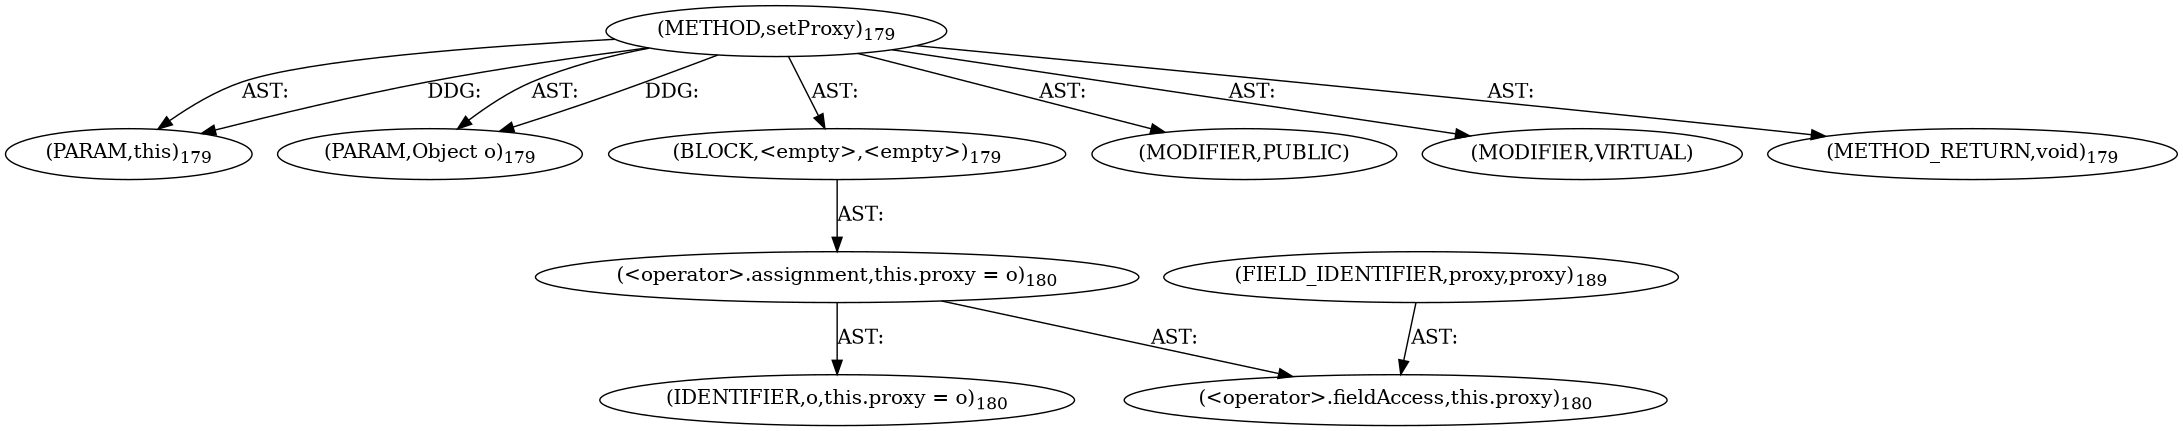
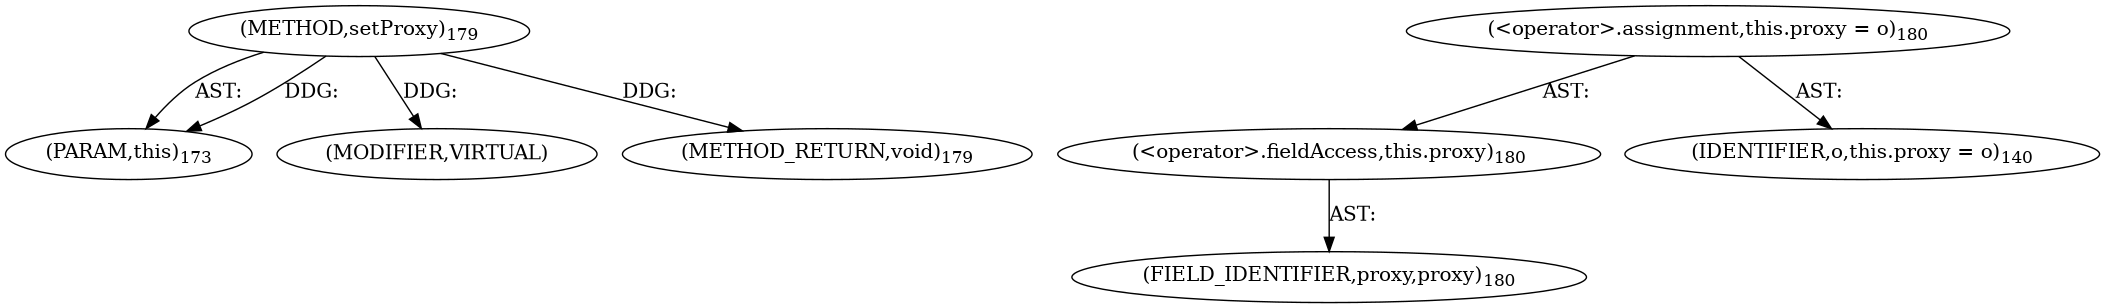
(1256, 93) -> (433, 93)
(1514, 93) -> (653, 93)
(196, 152) -> (196, 152)
(430, 154) -> none
(837, 154) -> none
(1244, 154) -> none
(1591, 275) -> (1500, 275)
(1410, 332) -> (1329, 209)
(992, 398) -> (2017, 152)
